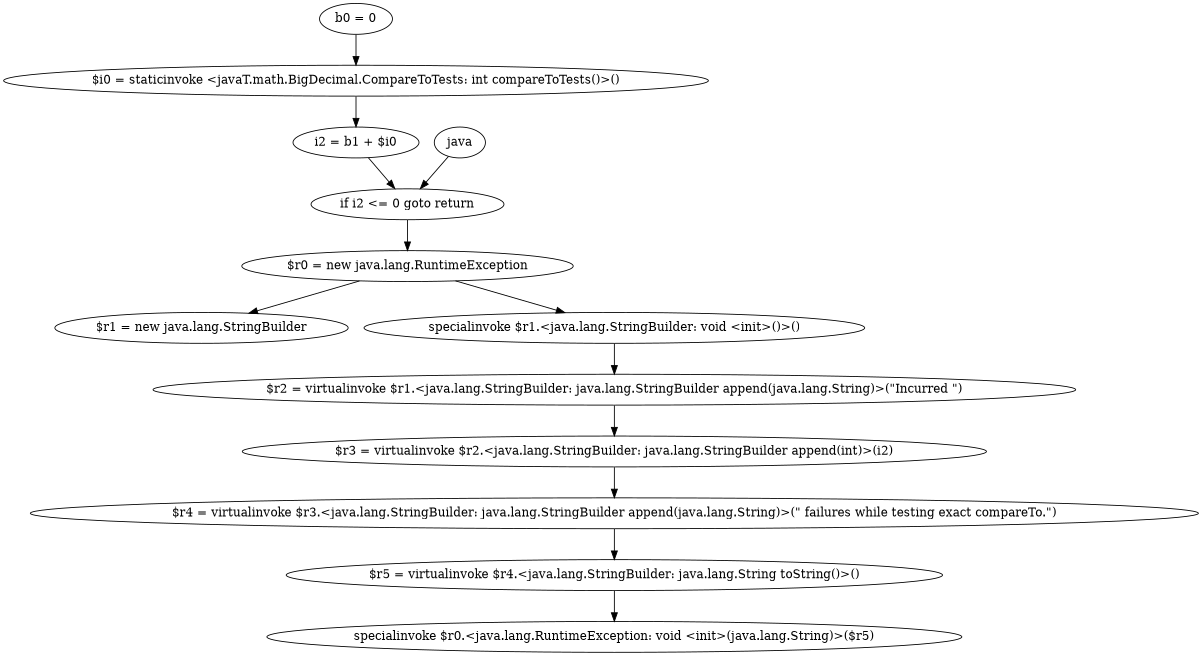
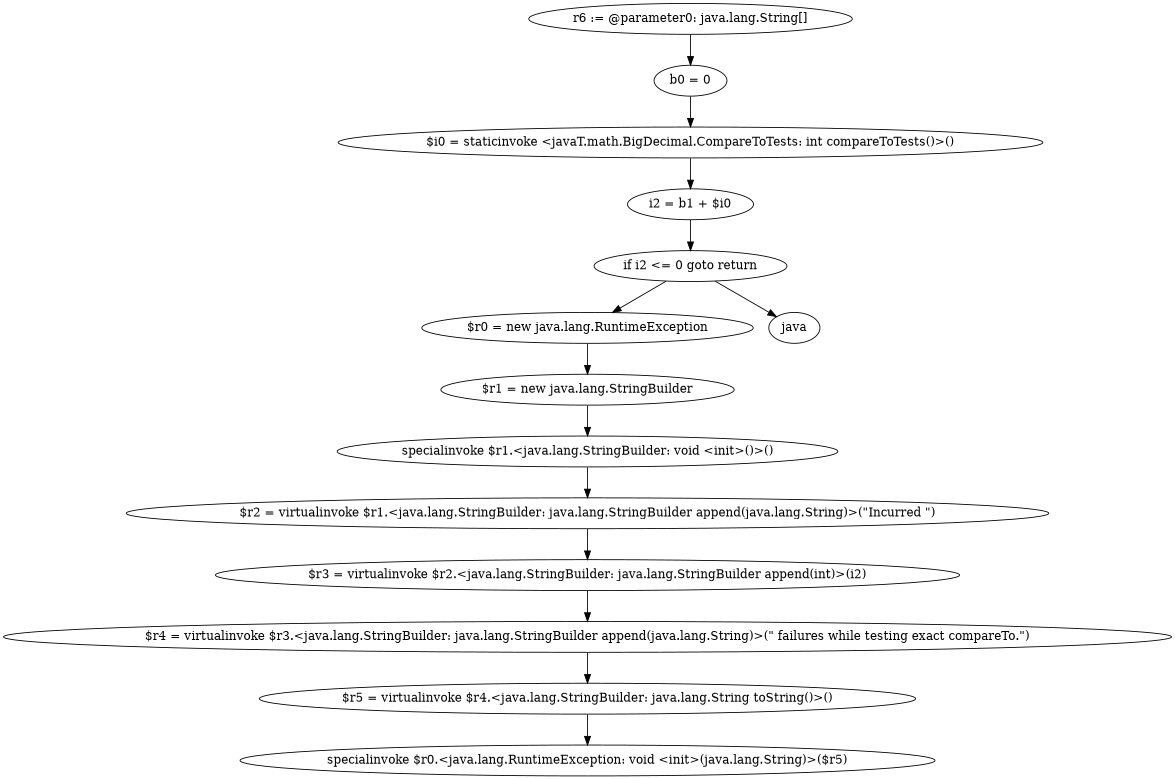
none -> (691, 19)
(437, 169) -> (742, 297)
(506, 296) -> (588, 416)
